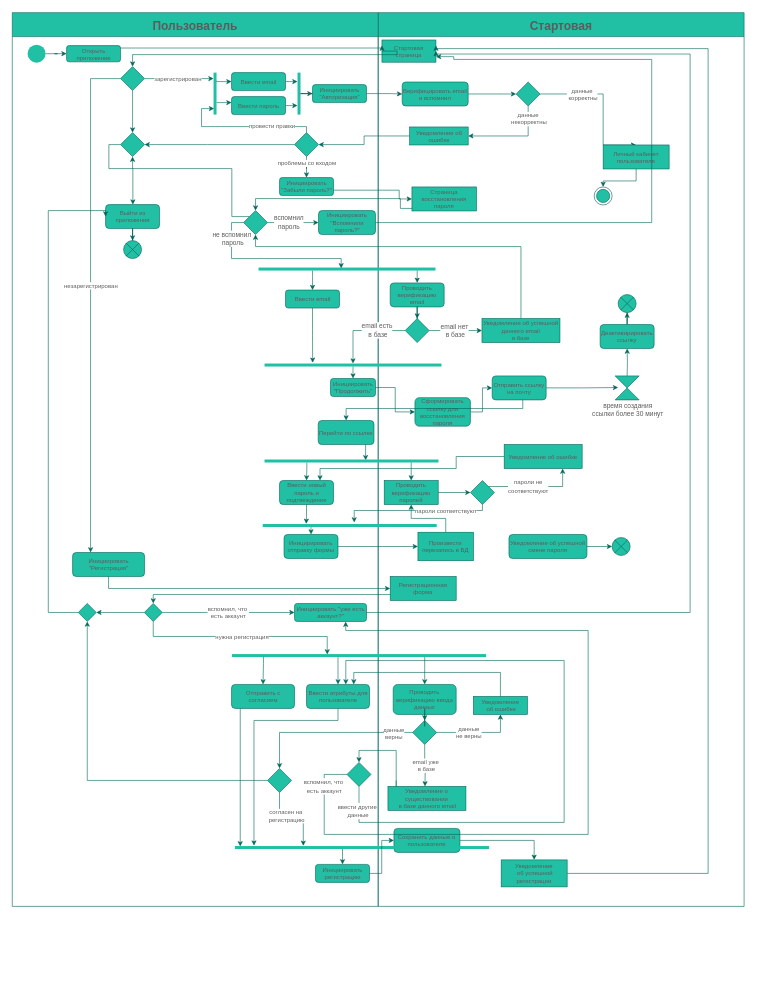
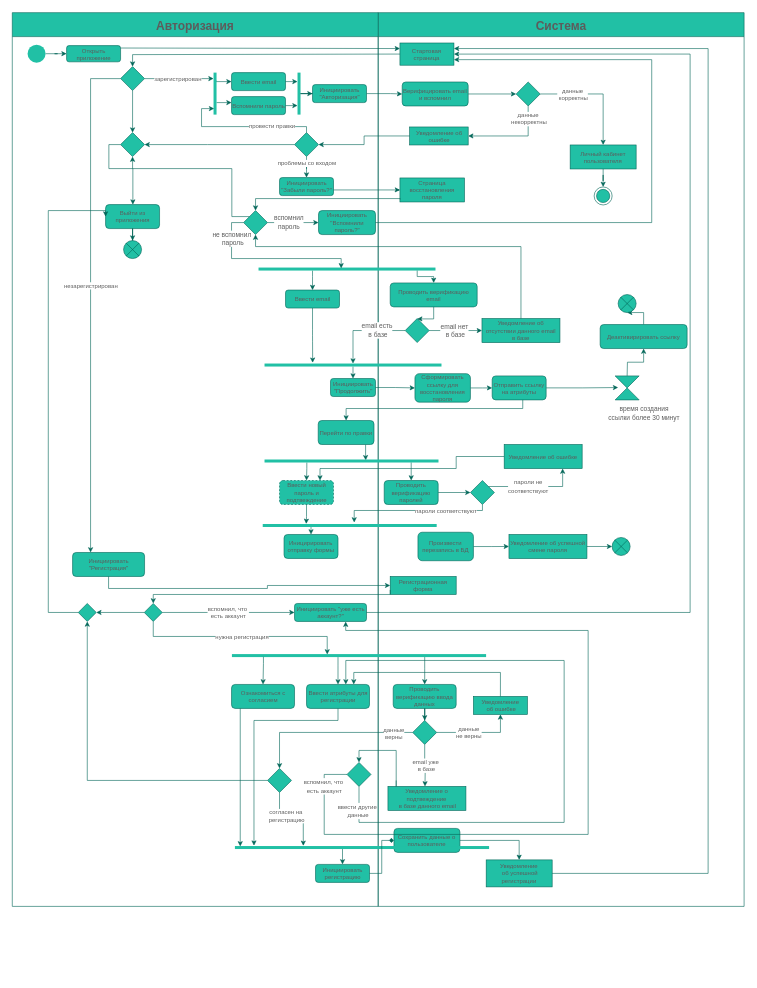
(195, 25) -> (195, 25)
(561, 25) -> (561, 25)
(409, 51) -> (427, 54)
(259, 105) -> (259, 105)
(636, 157) -> (603, 157)
(444, 199) -> (432, 190)
(417, 295) -> (434, 295)
(521, 330) -> (521, 330)
(627, 336) -> (644, 336)
(519, 388) -> (519, 388)
(443, 412) -> (443, 388)
(346, 432) -> (346, 432)
(307, 492) -> (307, 492)
(411, 492) -> (411, 492)
(429, 518) -> (489, 546)
(376, 546) -> none
(446, 546) -> (446, 546)
(548, 546) -> (548, 546)
(423, 588) -> (423, 585)
(263, 696) -> (263, 696)
(338, 696) -> (338, 696)
(425, 699) -> (425, 696)
(427, 798) -> (427, 798)
(388, 840) -> (388, 840)
(534, 873) -> (519, 873)
